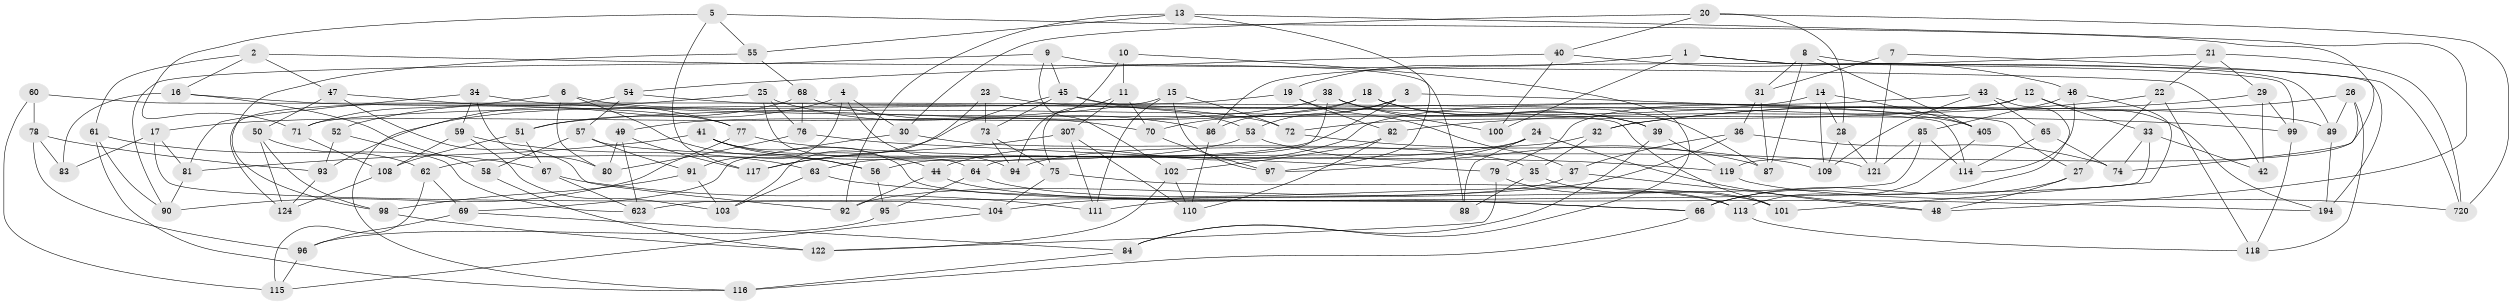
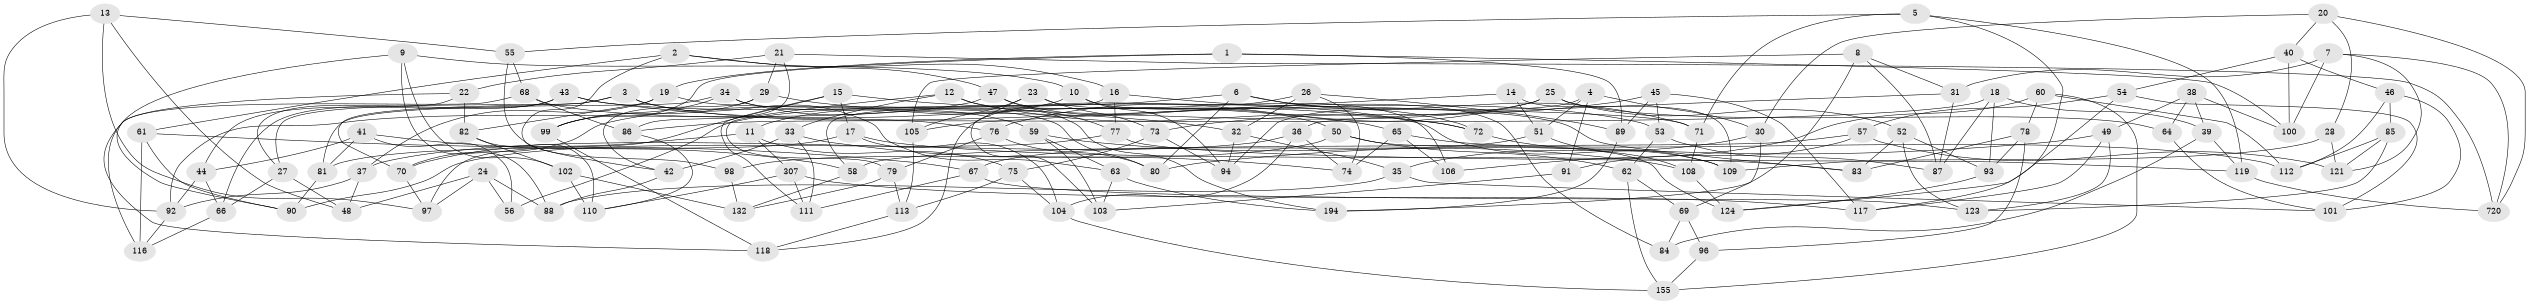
(1055, 73) -> (741, 66)
none -> (2309, 93)
(1831, 113) -> none
(1984, 133) -> (912, 133)
none -> (1875, 156)
none -> (1448, 172)
(1966, 172) -> (2287, 172)
none -> (609, 191)
(538, 193) -> none
(1193, 200) -> (608, 149)
(639, 212) -> (1972, 212)
(885, 212) -> none
(818, 251) -> (739, 212)
(934, 271) -> (156, 231)
(277, 291) -> (1663, 291)
